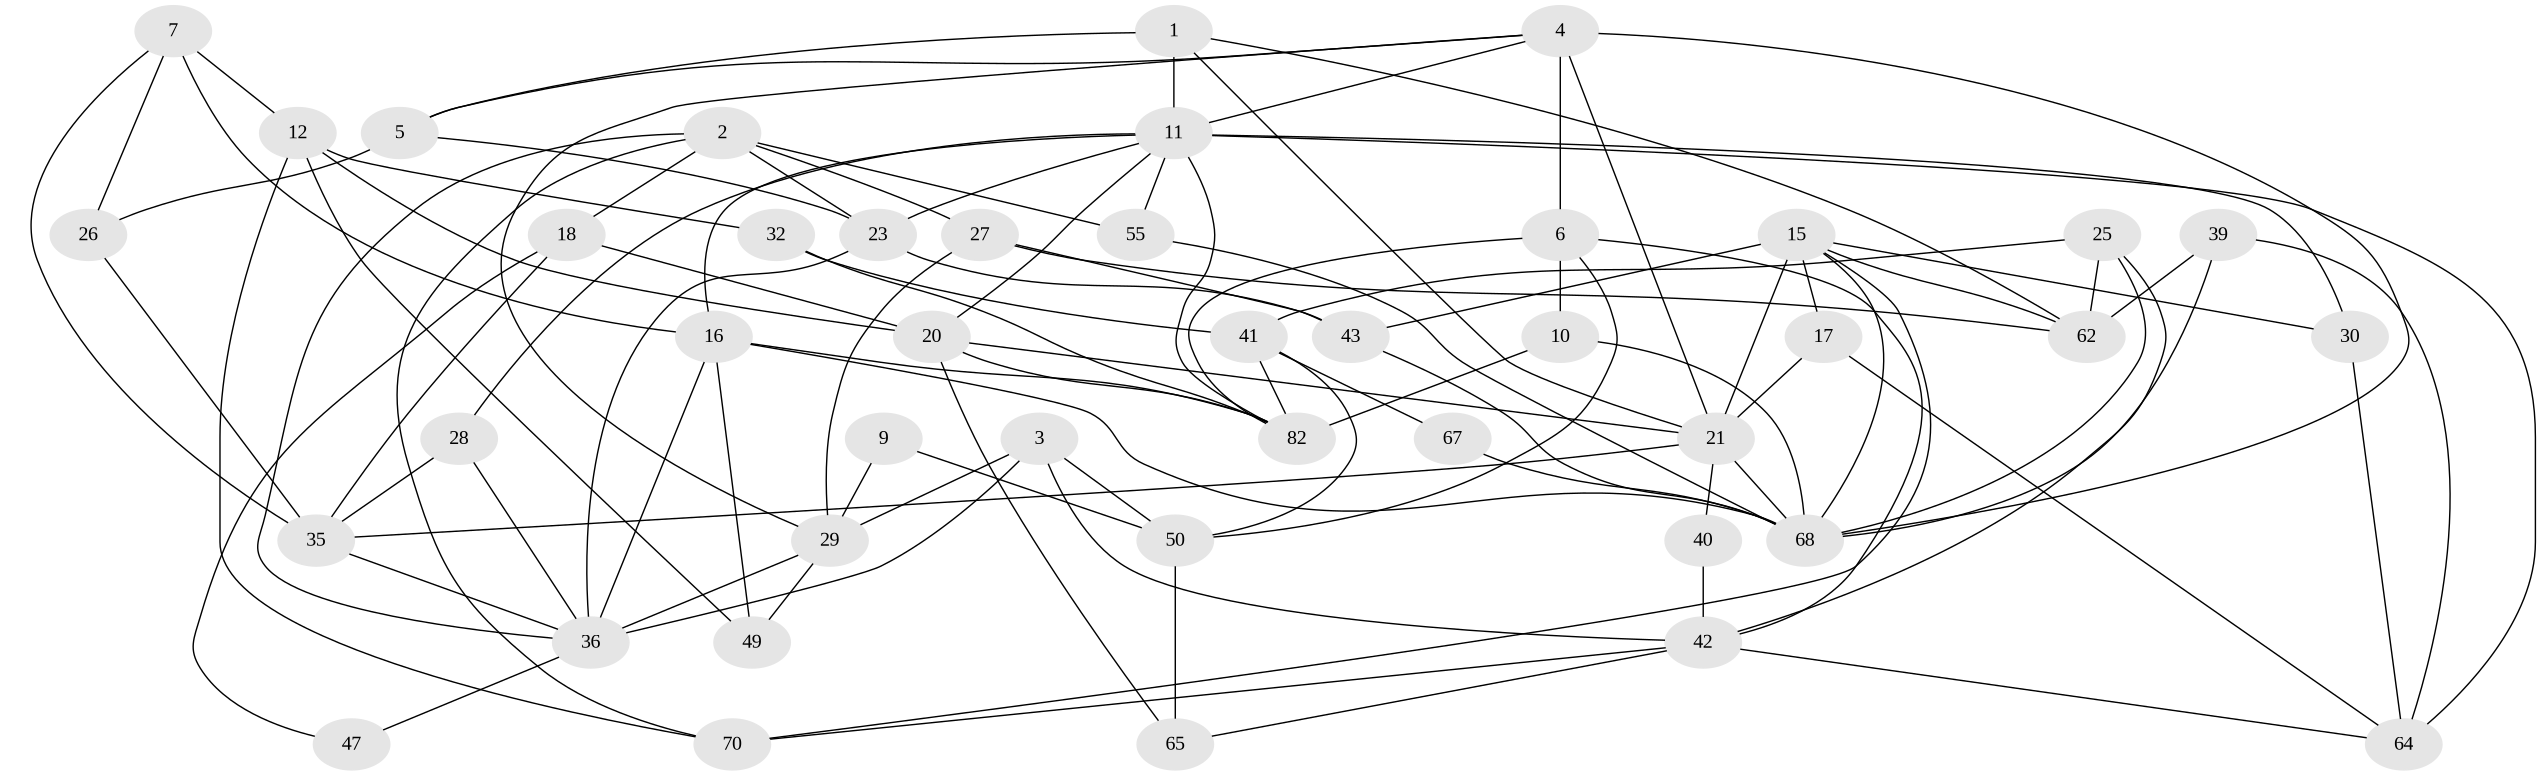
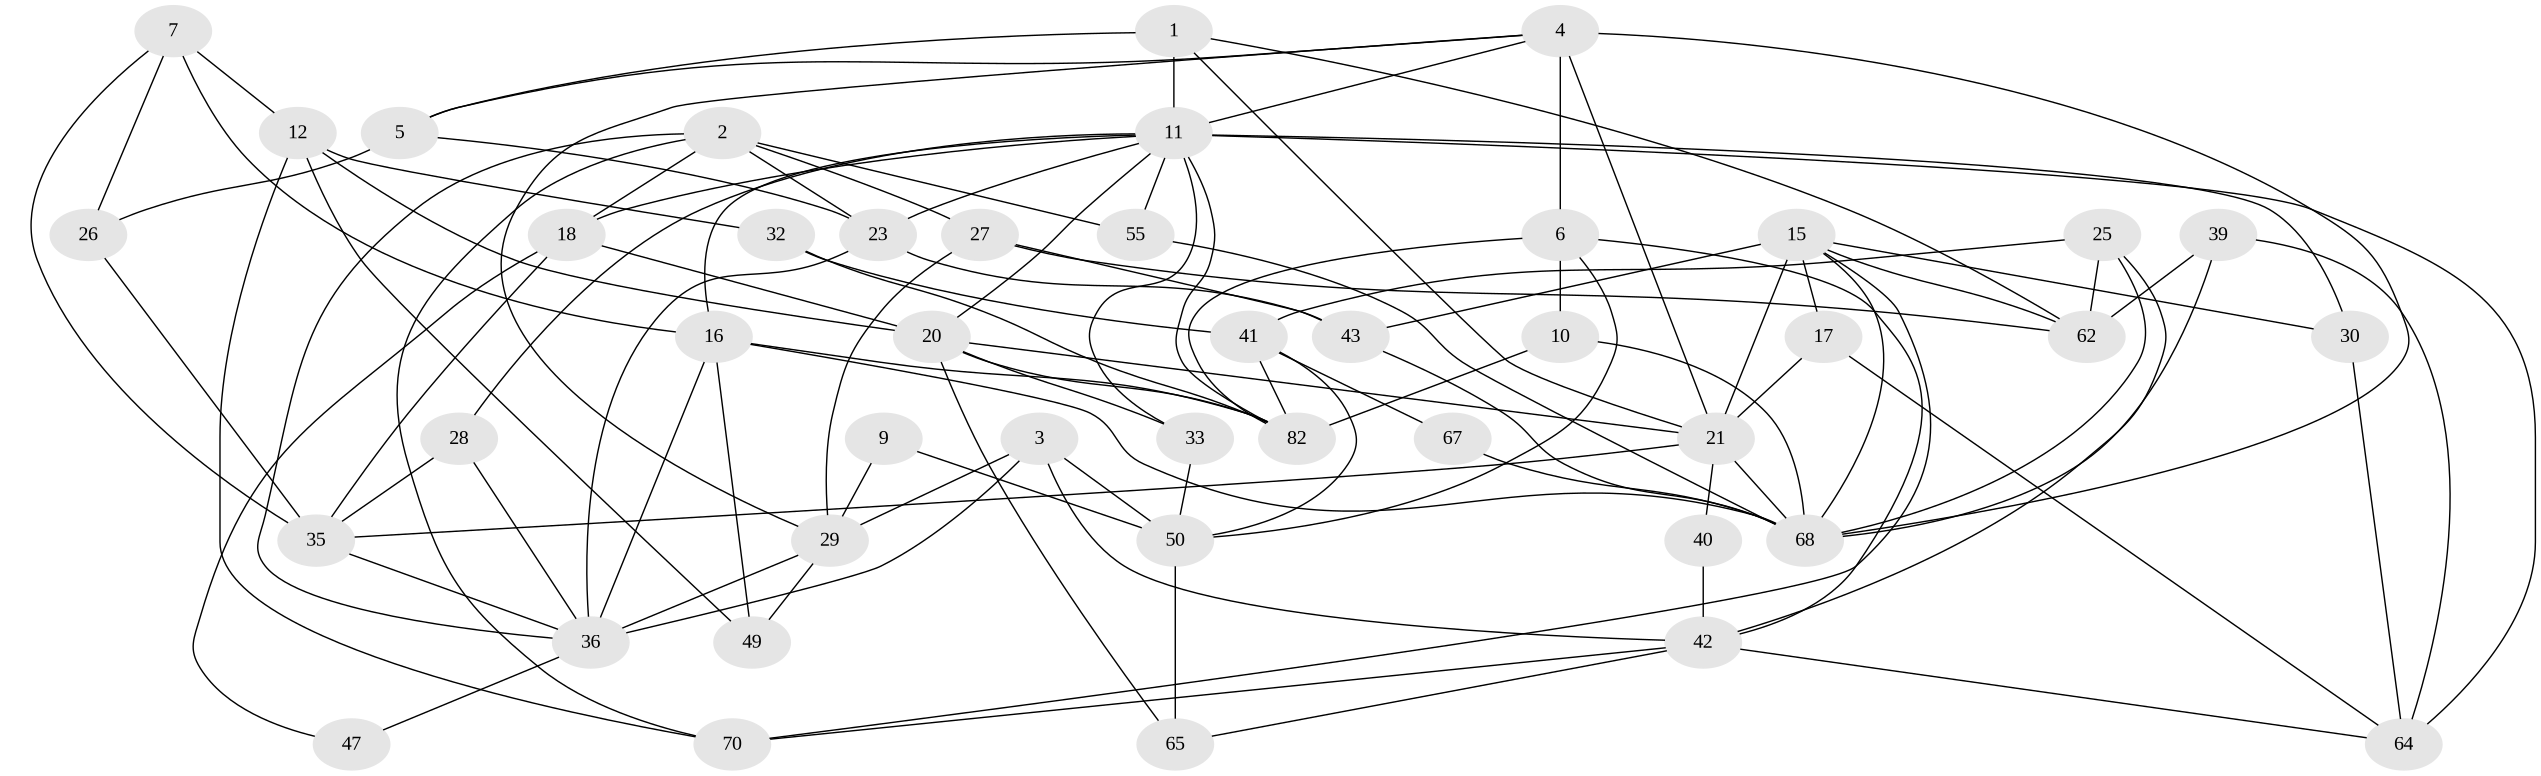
none -> (864, 163)
none -> (1195, 439)
